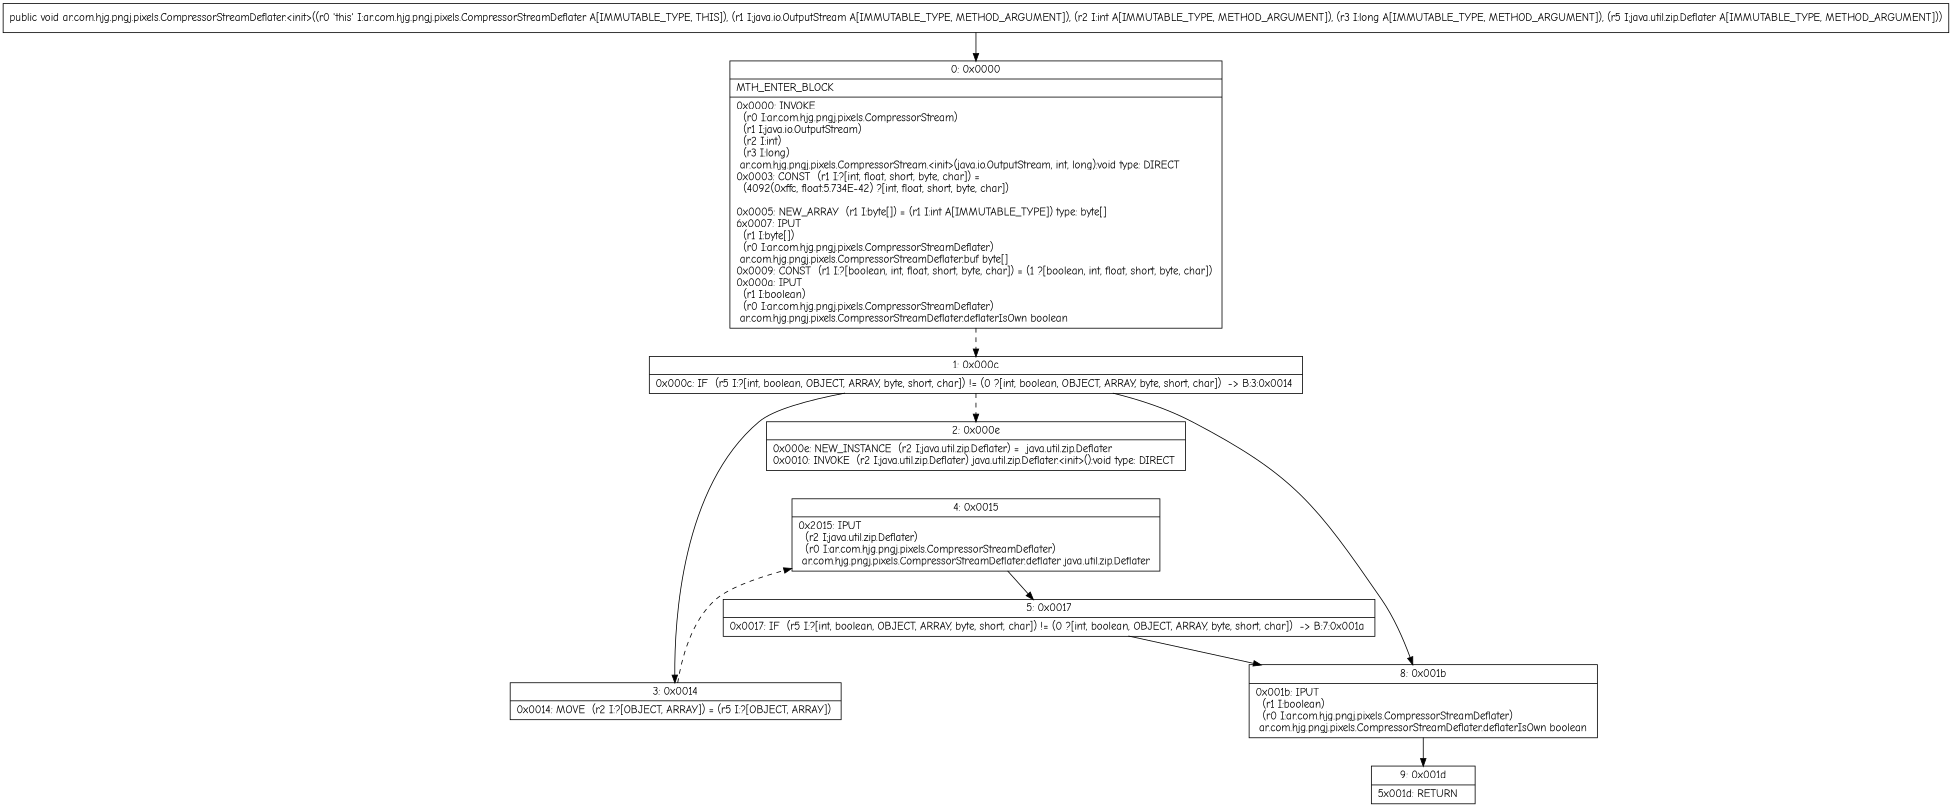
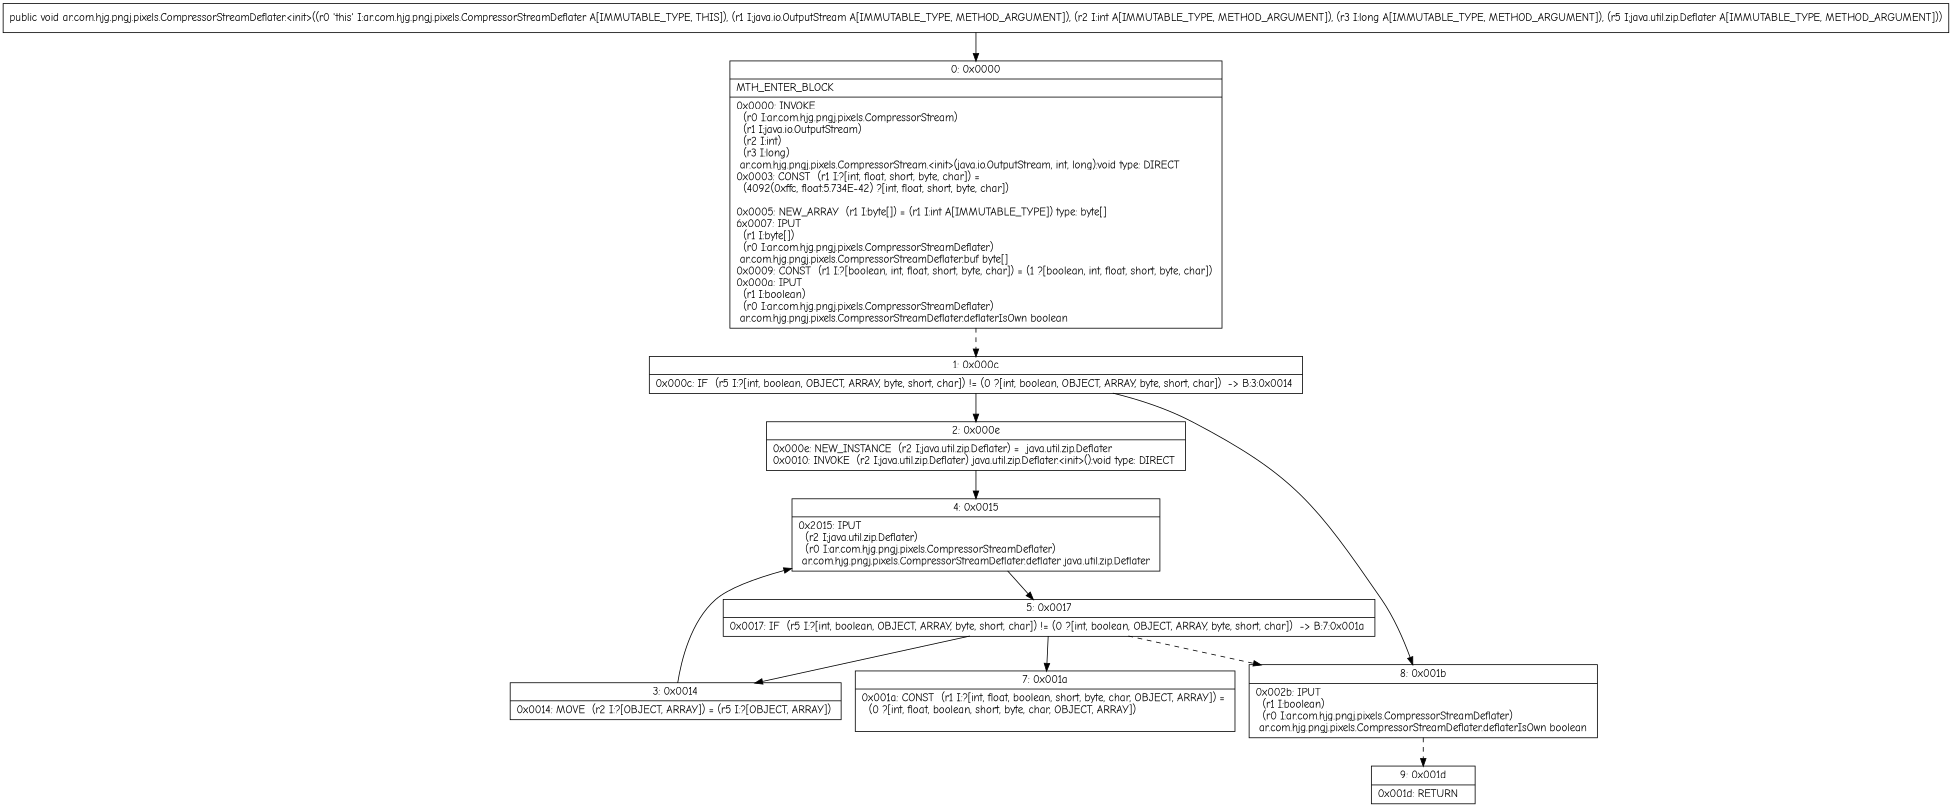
(976, 404) -> (976, 404)
none -> (976, 481)
(707, 496) -> (866, 659)
(709, 606) -> (709, 606)
(1191, 650) -> (1191, 650)
(1291, 693) -> (1292, 693)
none -> (1045, 701)
(1423, 748) -> (1423, 748)
(1423, 794) -> (1423, 794)
